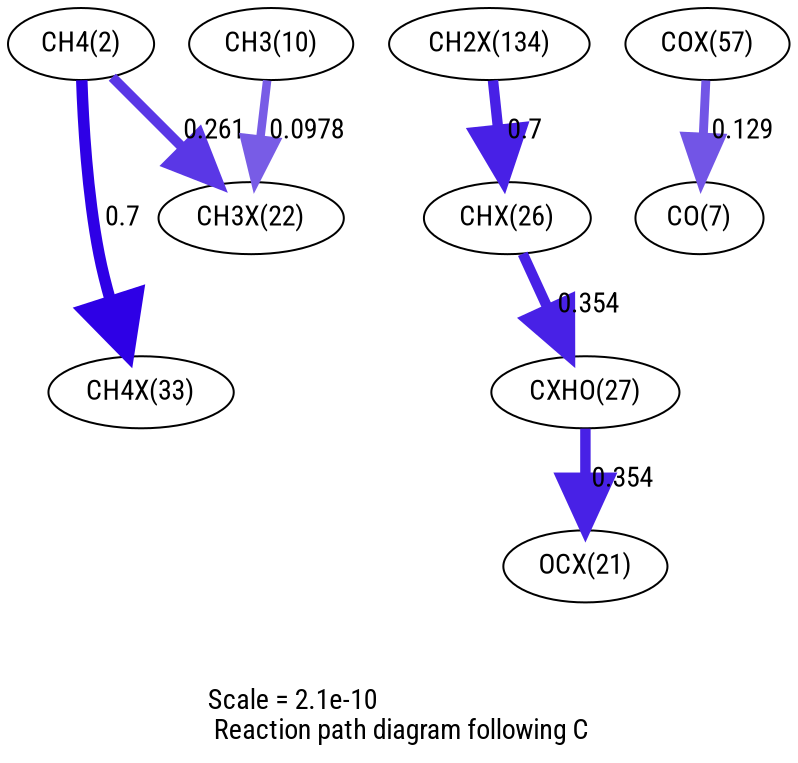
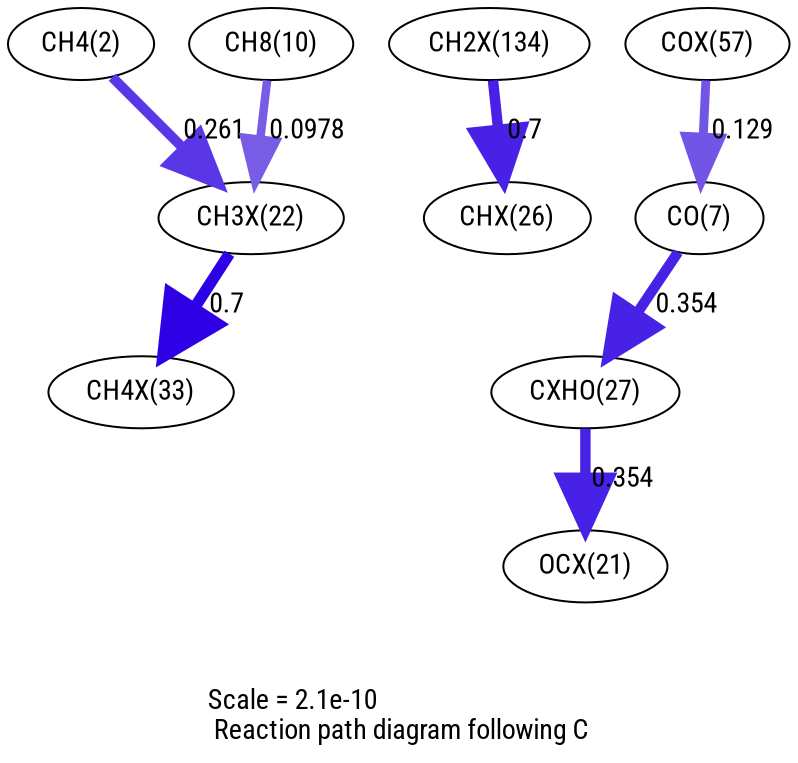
(271, 44) -> (271, 44)
(90, 191) -> (212, 281)
(535, 281) -> (658, 283)
